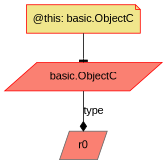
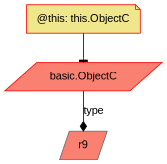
(83, 19) -> (83, 19)
(83, 145) -> (83, 145)
